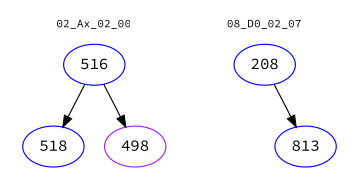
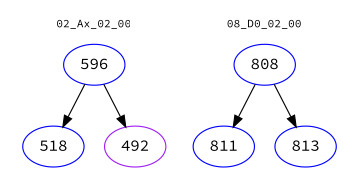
(265, 24) -> (265, 24)
(94, 65) -> (94, 65)
(265, 65) -> (265, 65)
(135, 147) -> (135, 147)
none -> (224, 147)
